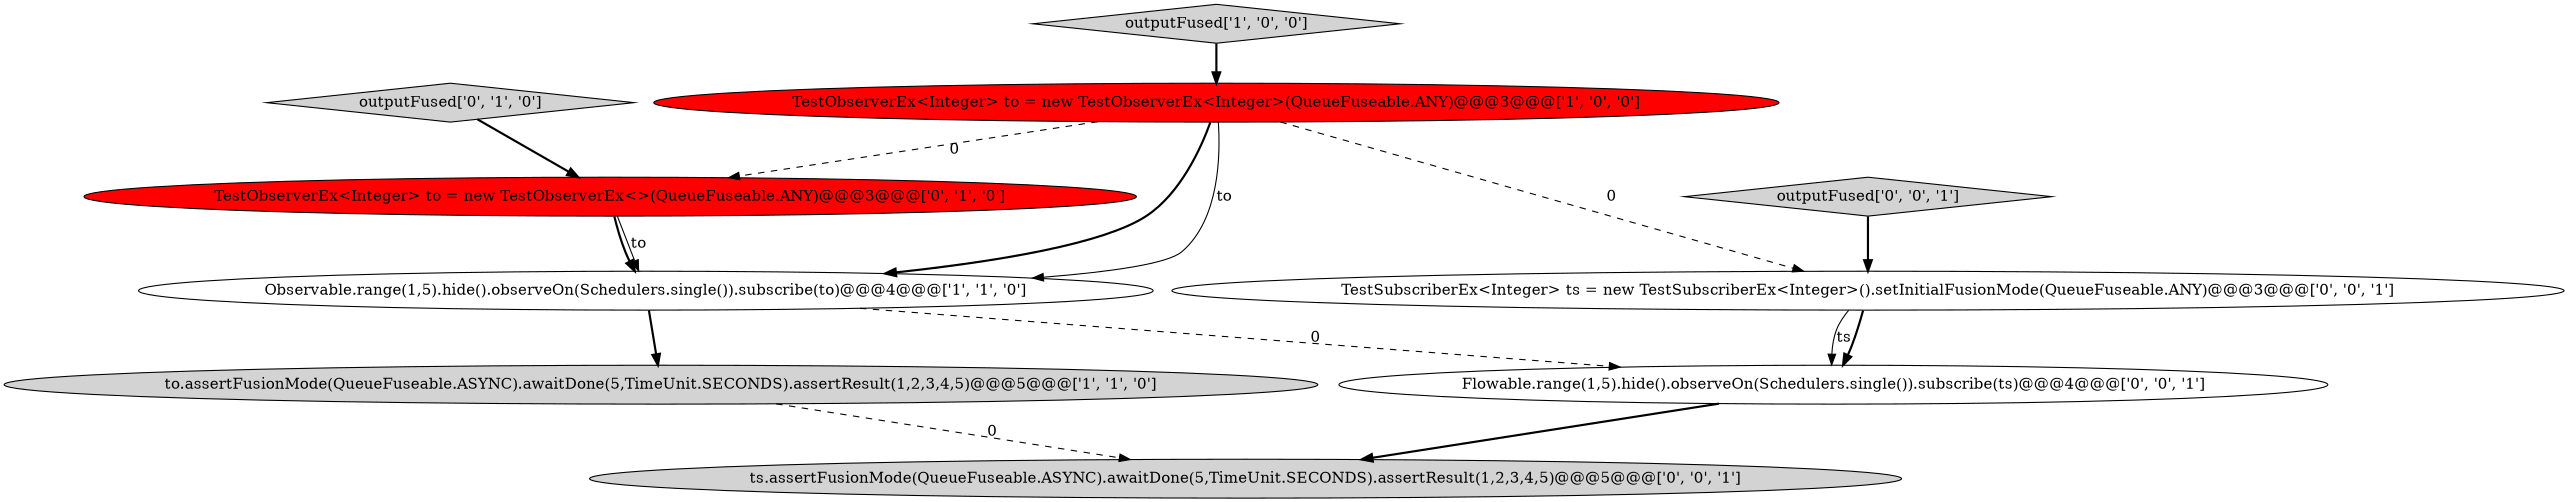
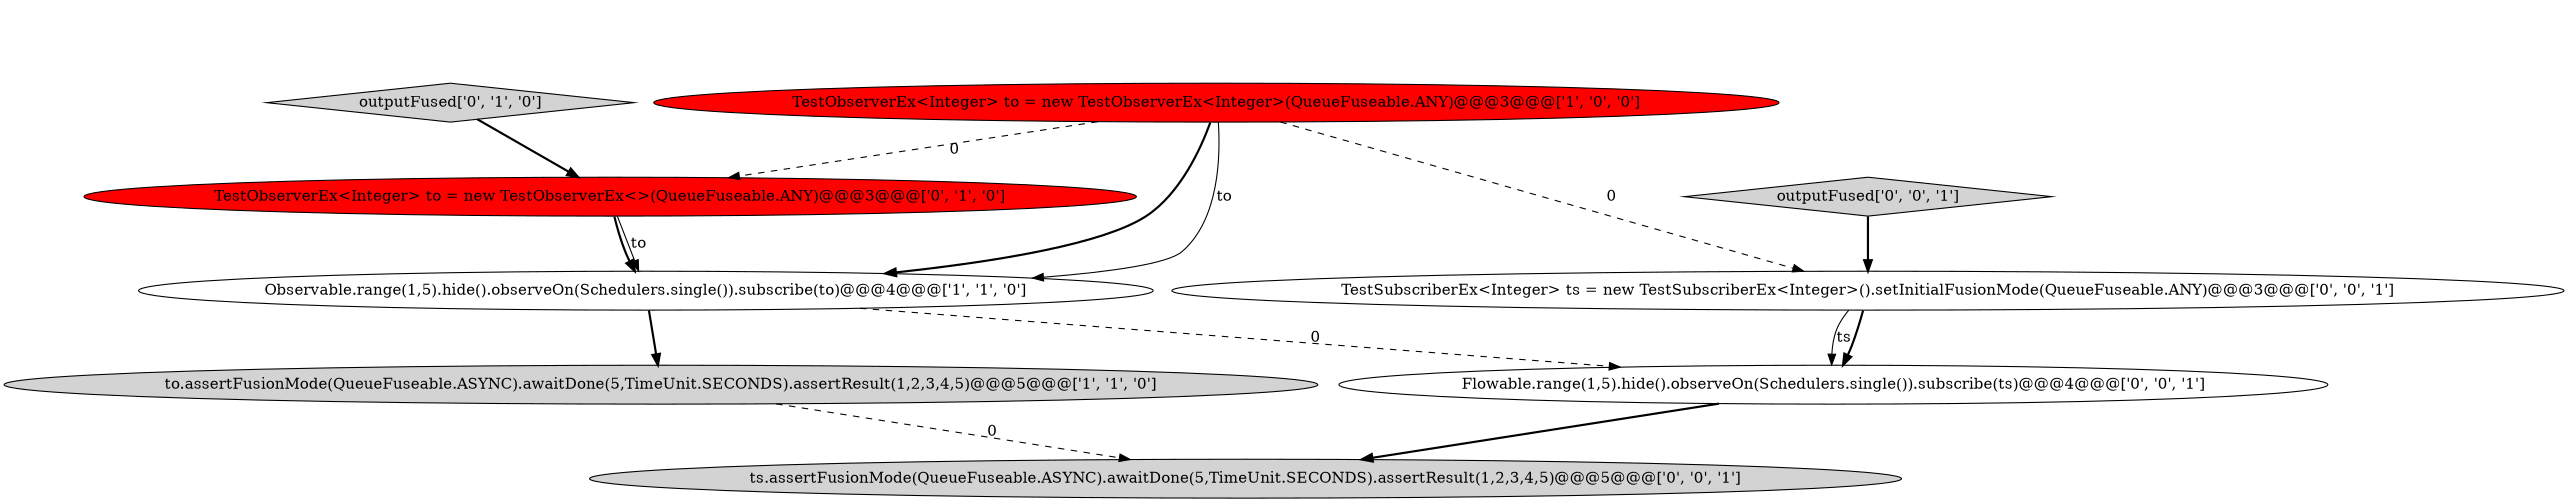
(1216, 24) -> none
